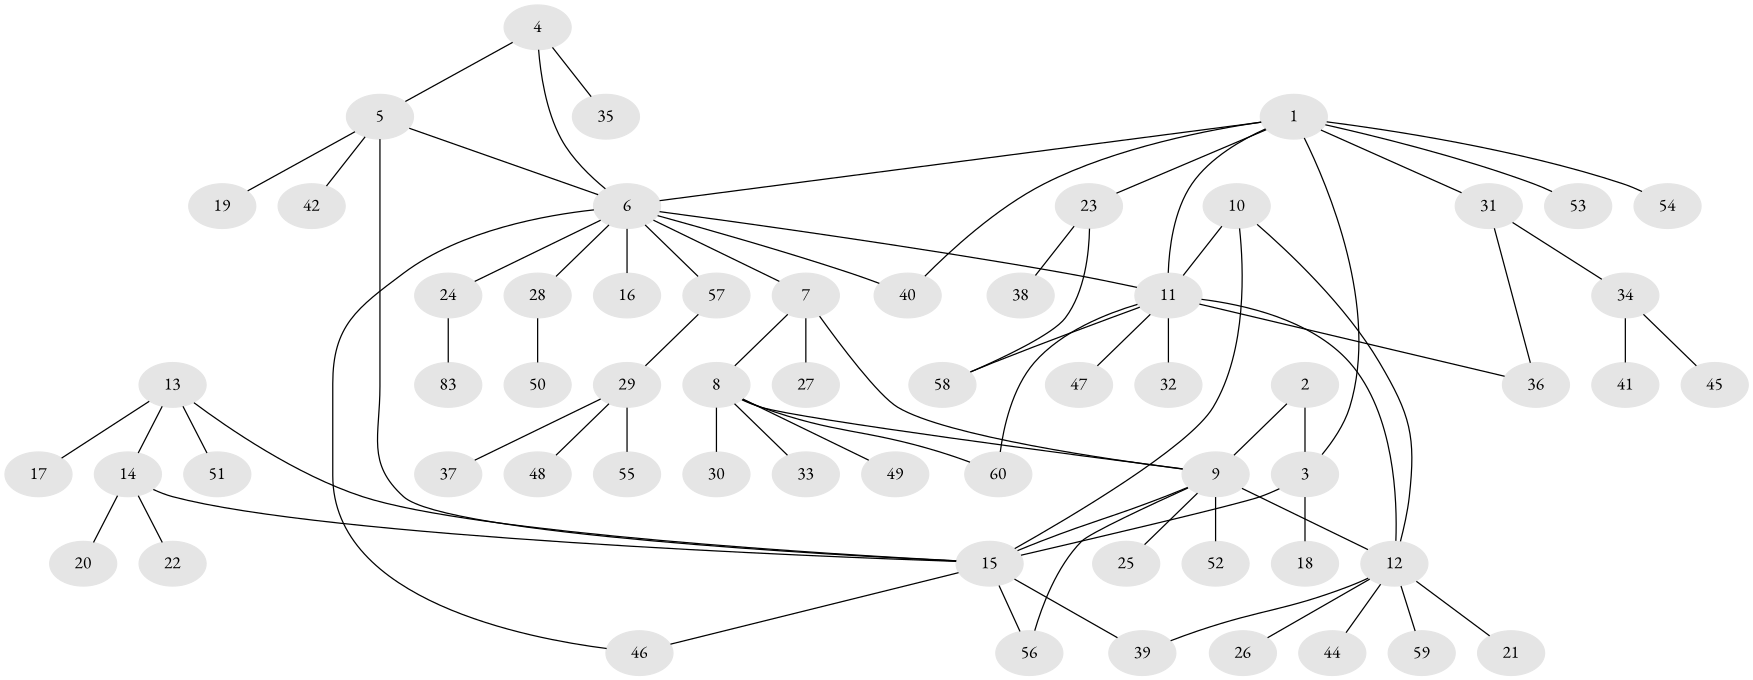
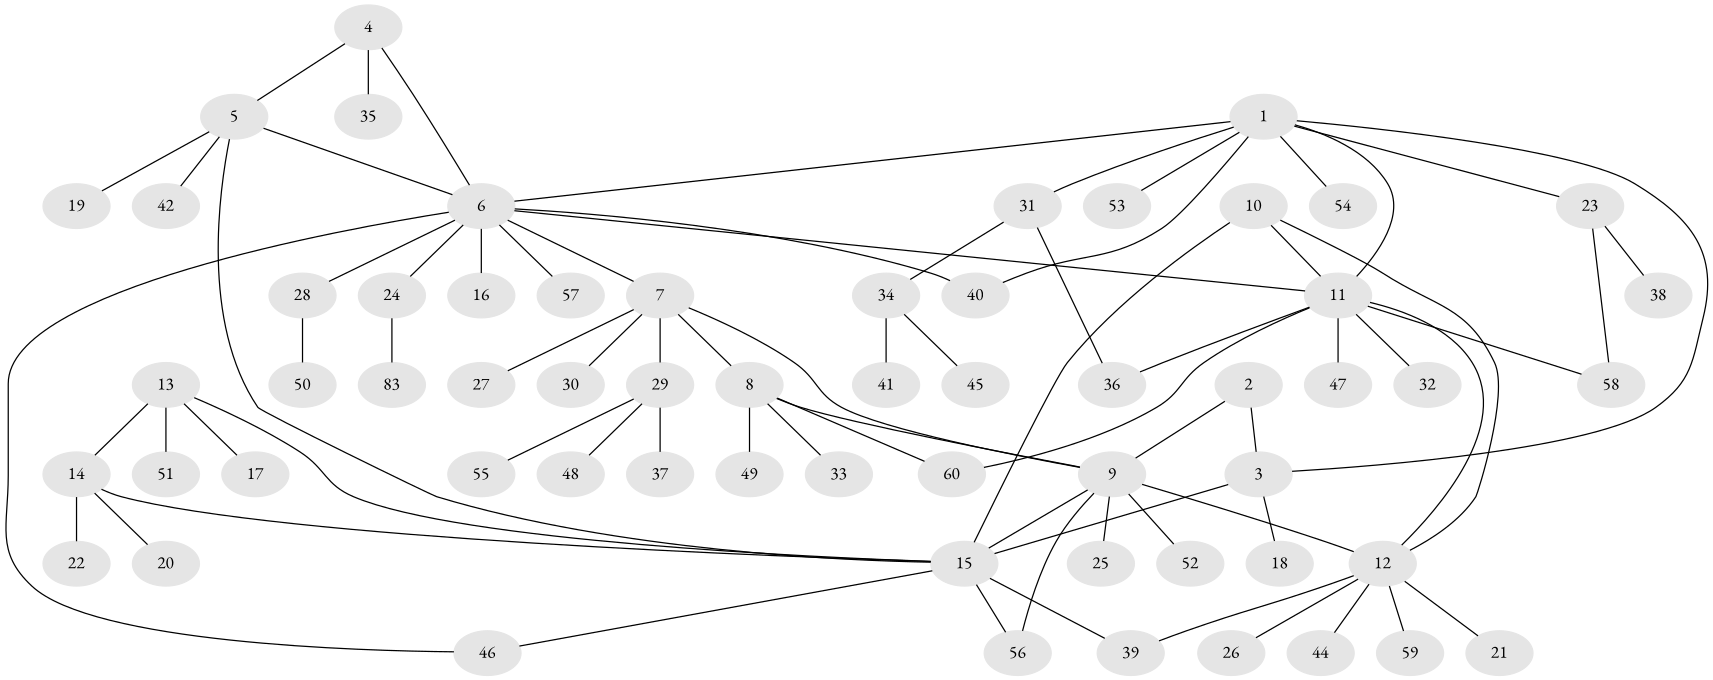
(672, 340) -> (660, 340)
(716, 430) -> (616, 340)
